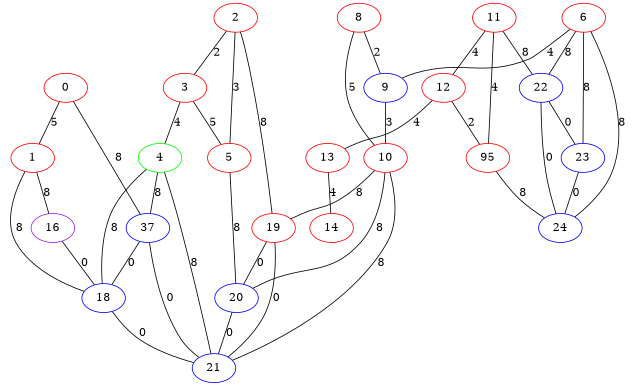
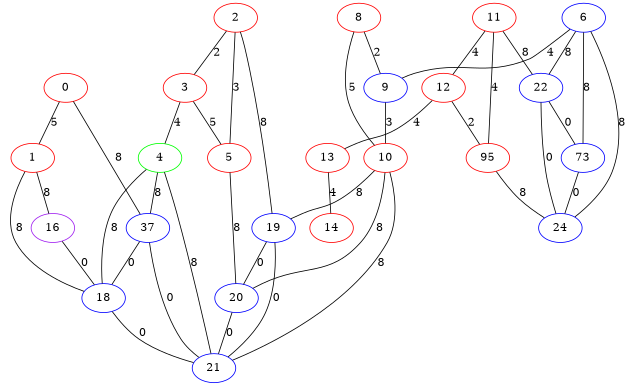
(584, 18) -> (584, 18)
(583, 158) -> (583, 158)
(274, 228) -> (274, 228)
